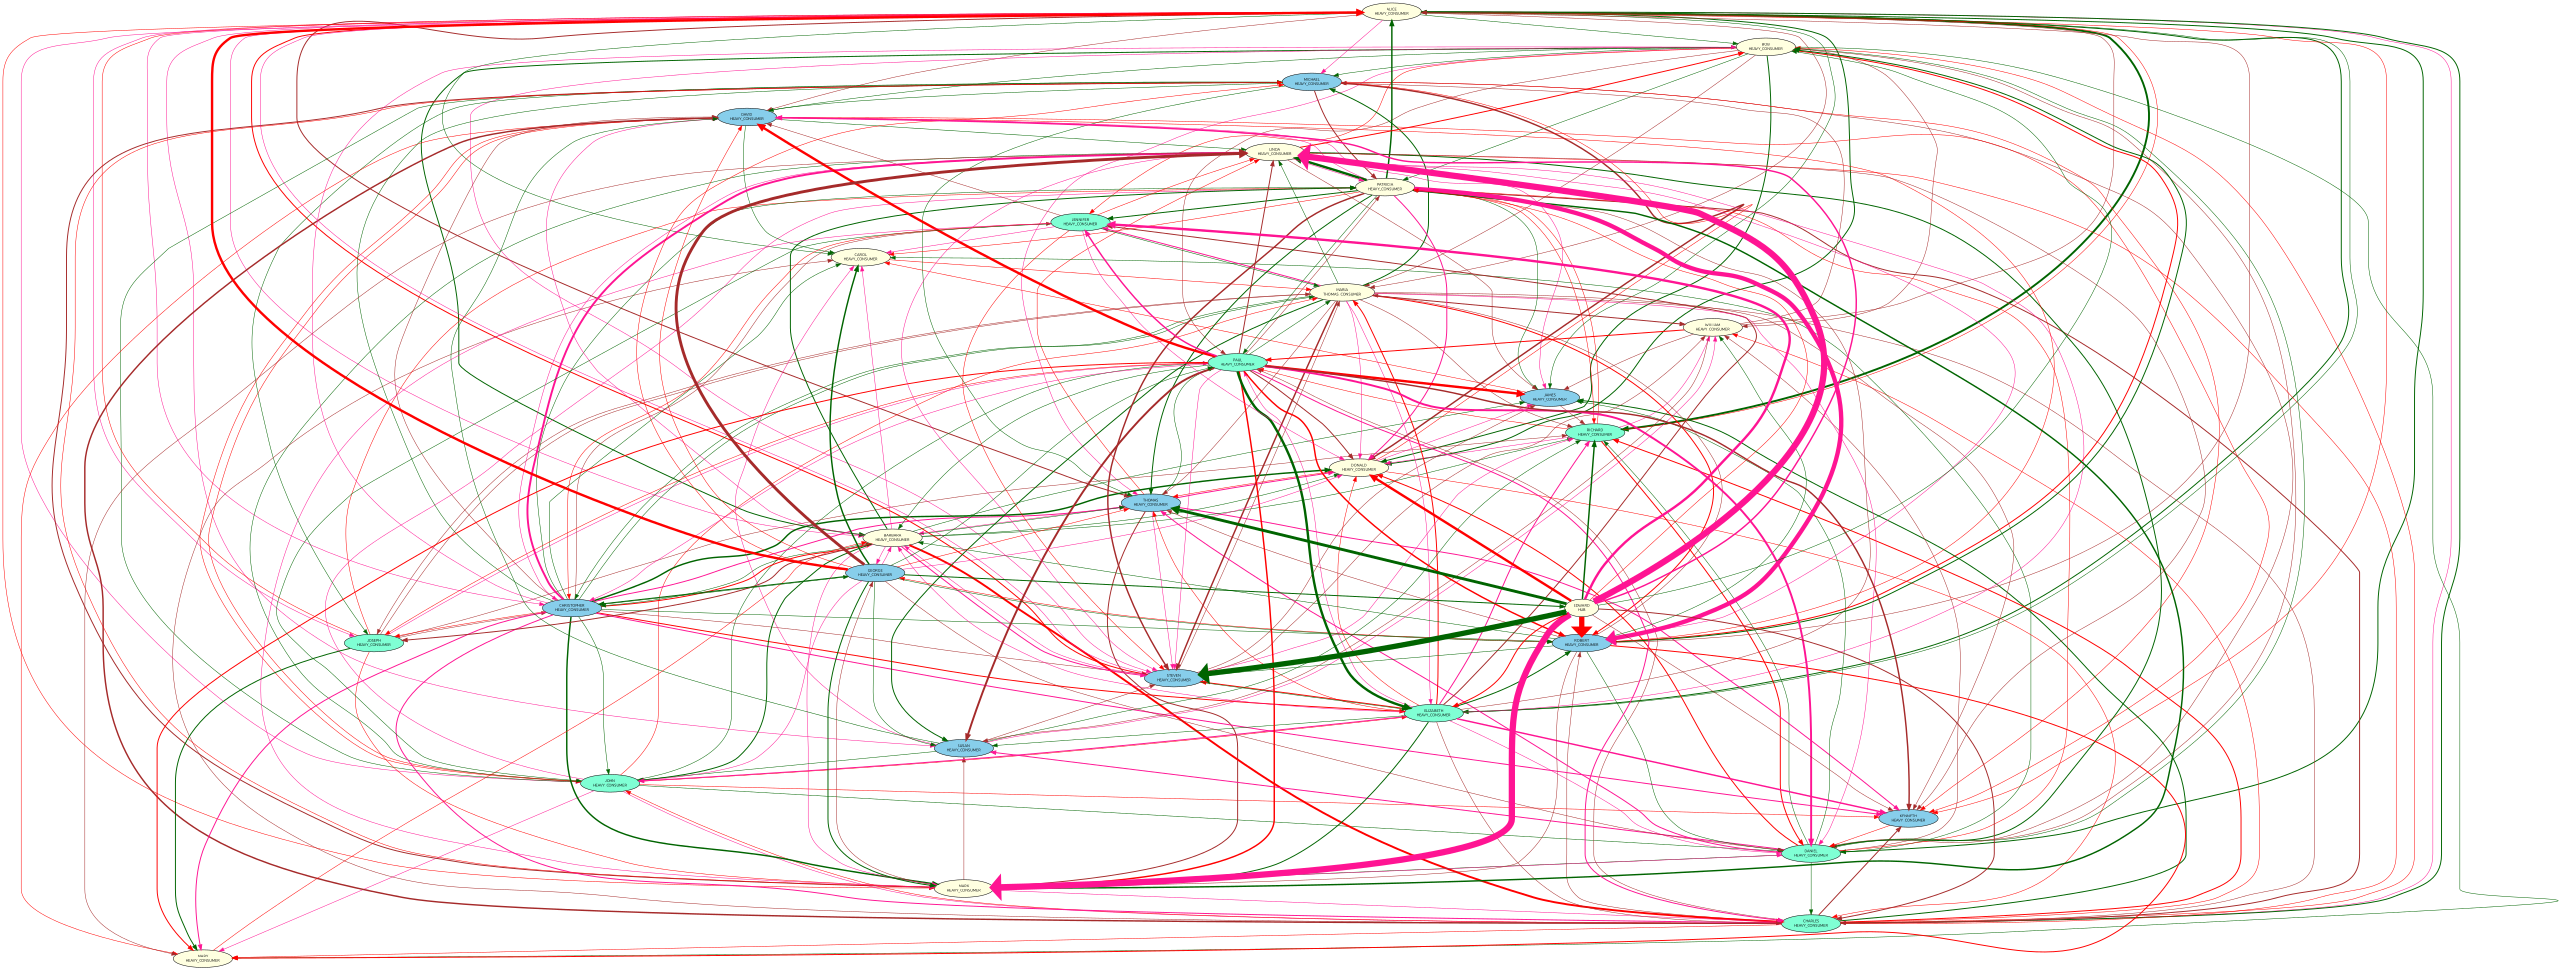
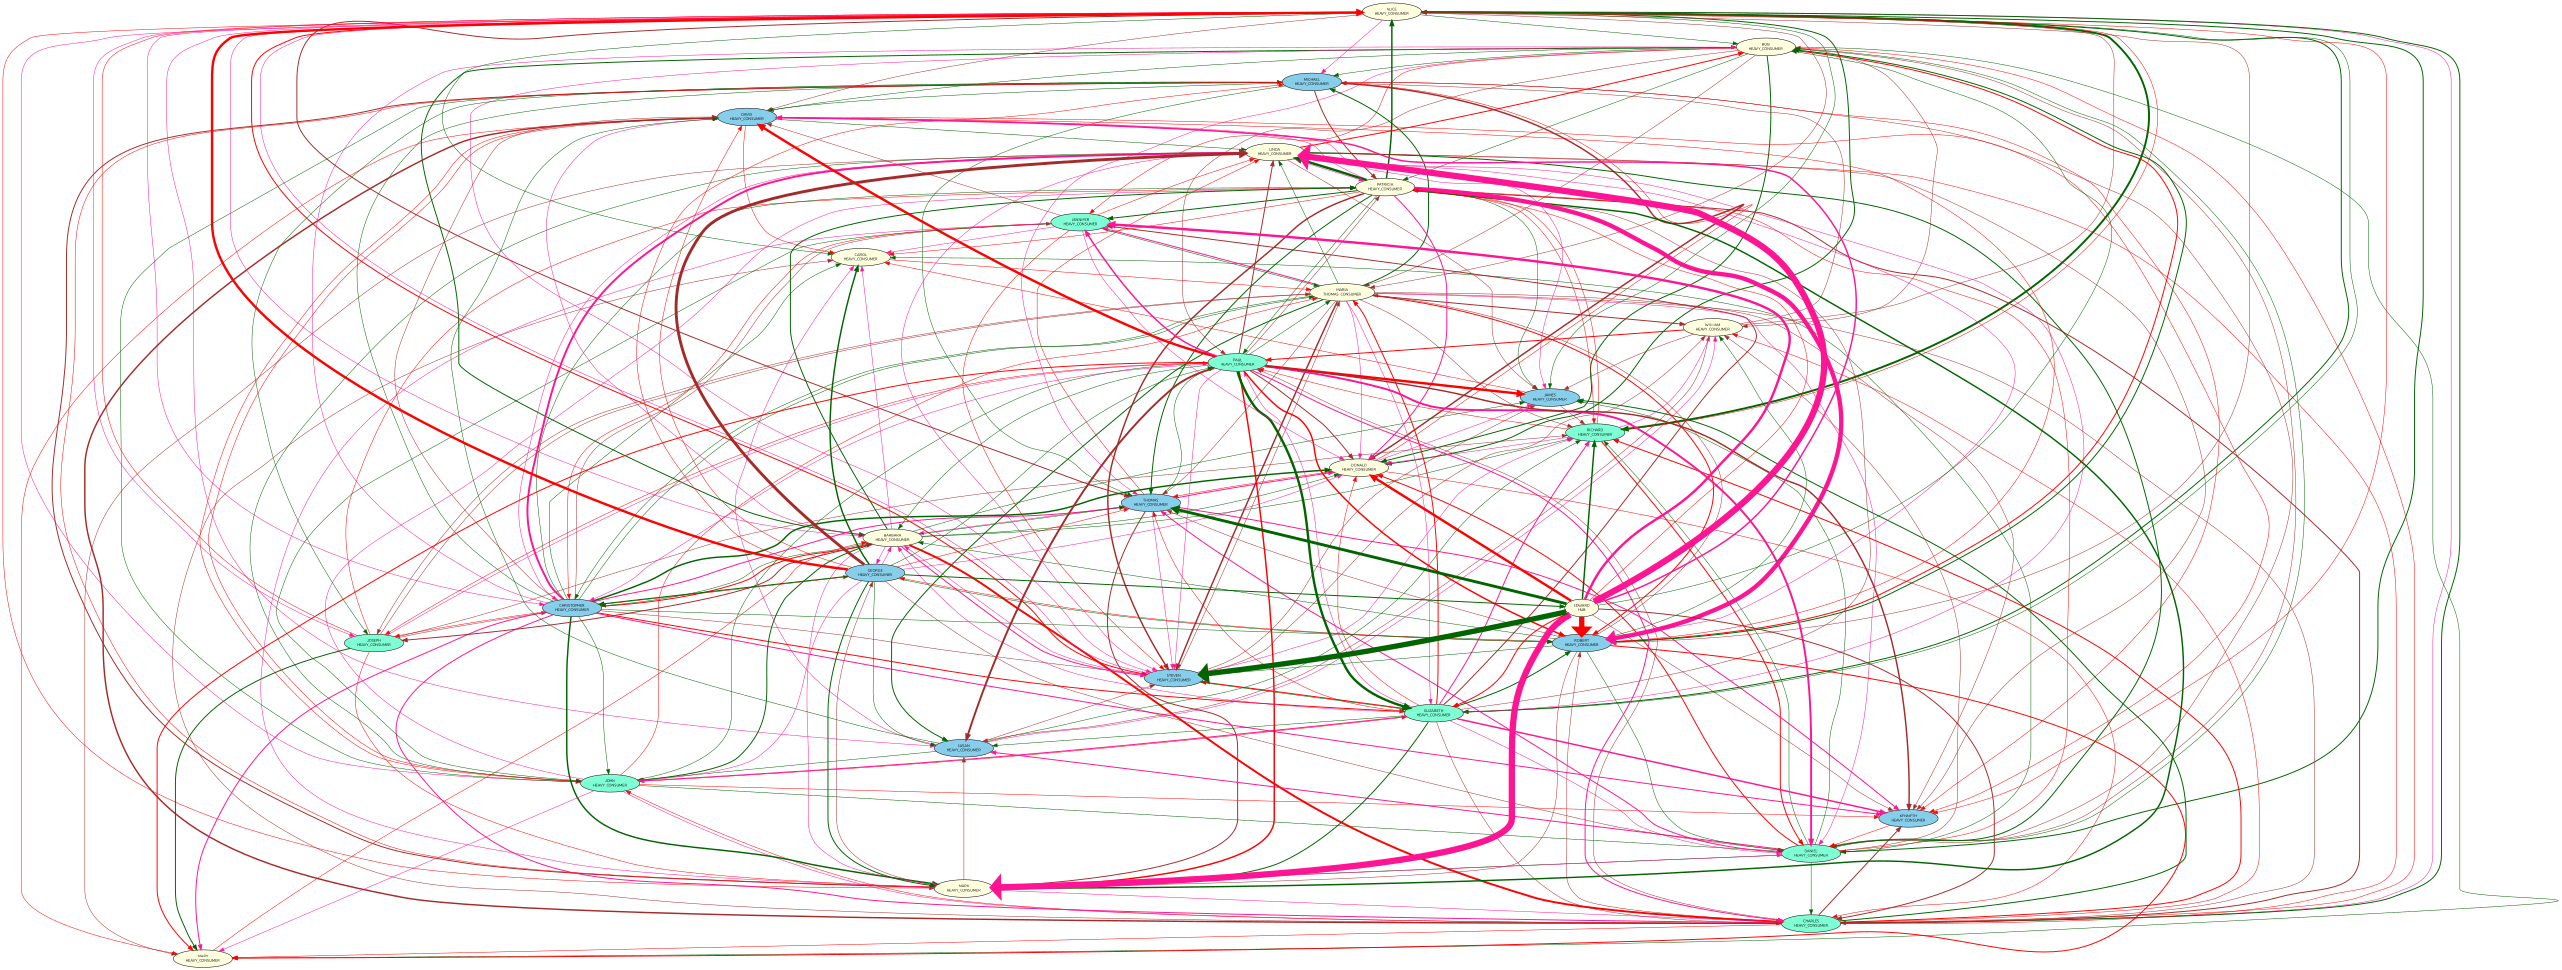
(754, 214) -> (754, 214)
(721, 591) -> (721, 591)
